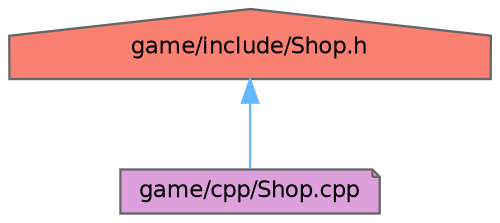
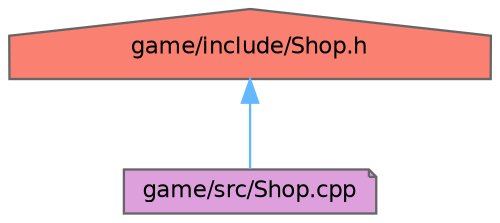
(250, 192) -> (250, 192)
